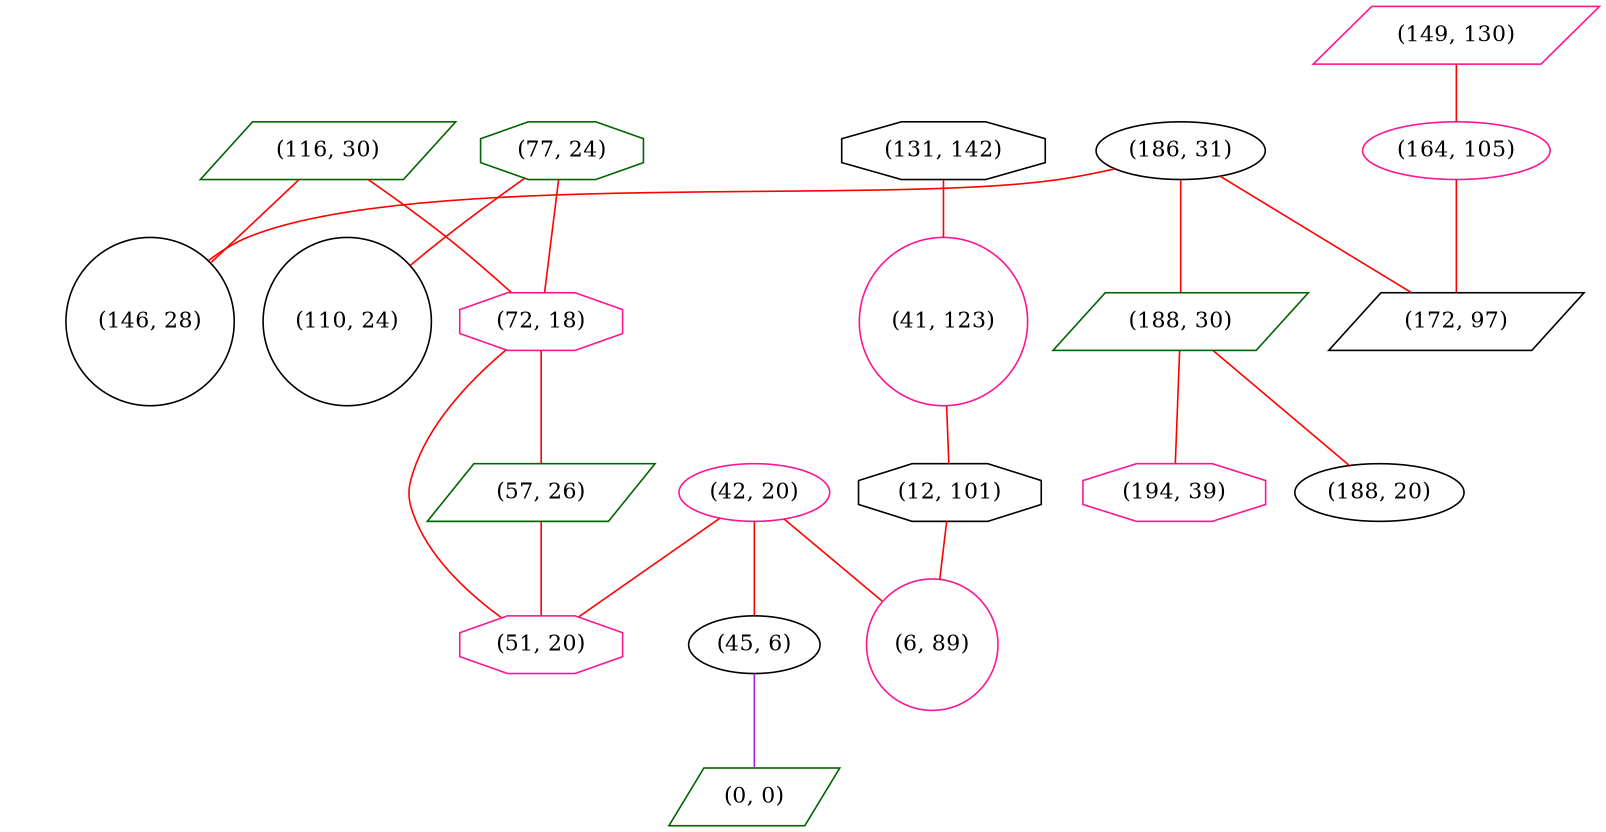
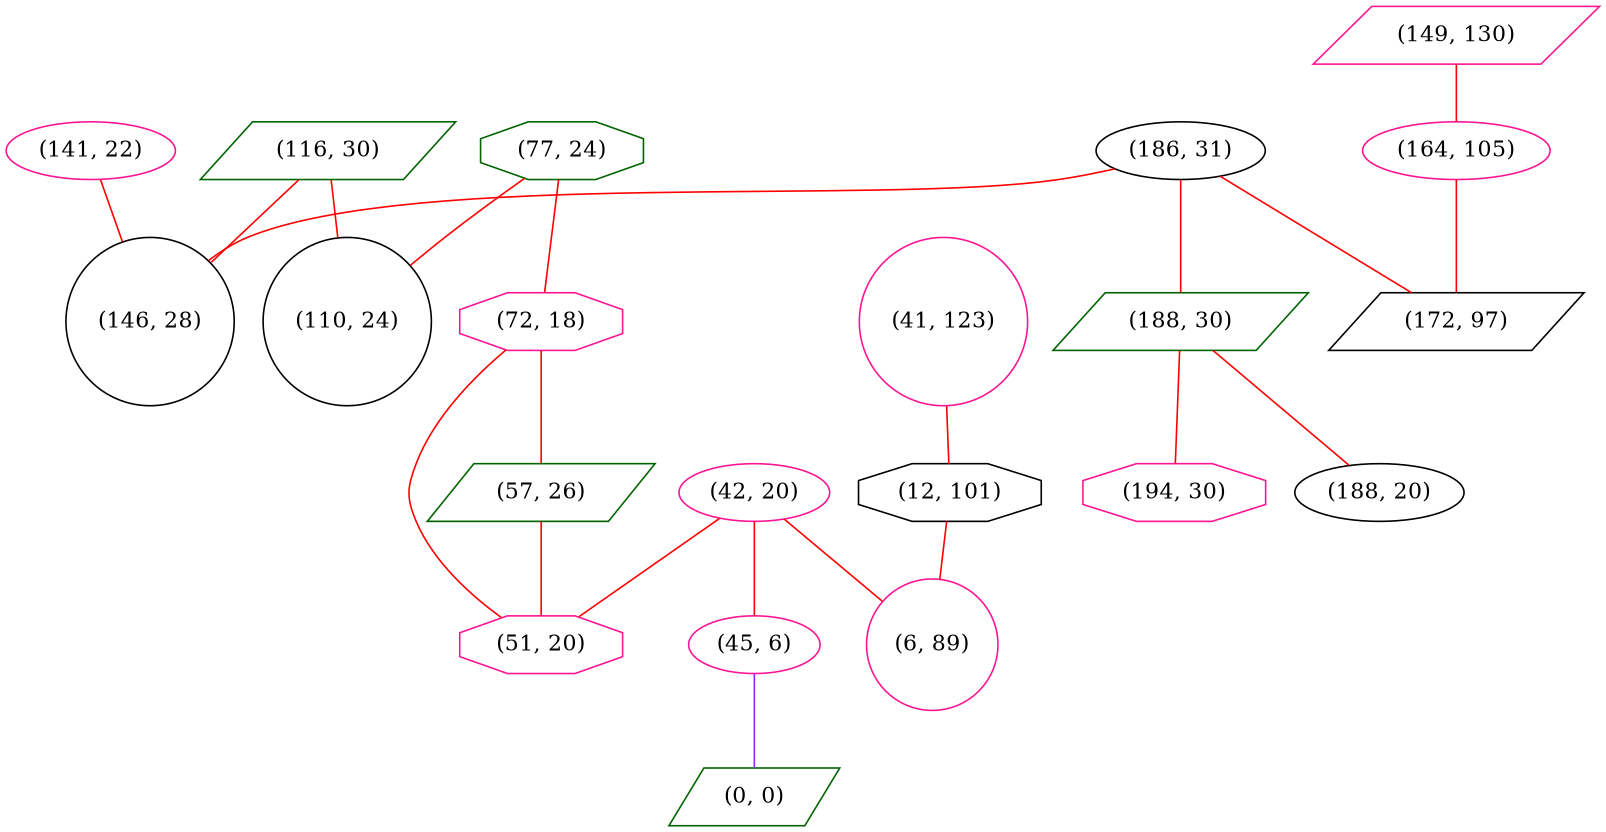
none -> (91, 151)
(943, 151) -> none
(435, 228) -> (334, 204)
(1174, 493) -> (1174, 493)
(754, 645) -> (754, 645)
